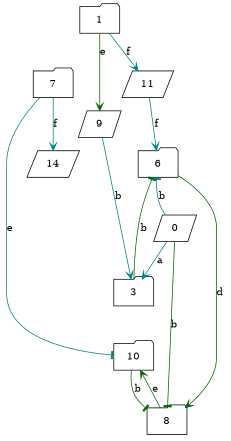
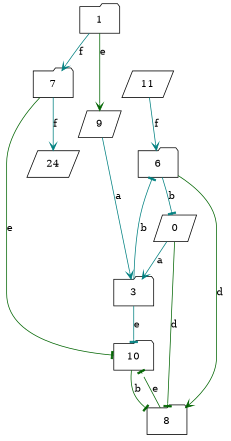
(121, 49) -> (77, 49)
(53, 164) -> (53, 164)
(119, 196) -> (119, 196)
(158, 199) -> (167, 194)
(138, 229) -> (138, 229)
(7, 256) -> (7, 256)
none -> (134, 323)
(174, 325) -> (174, 325)
(152, 392) -> (152, 392)
